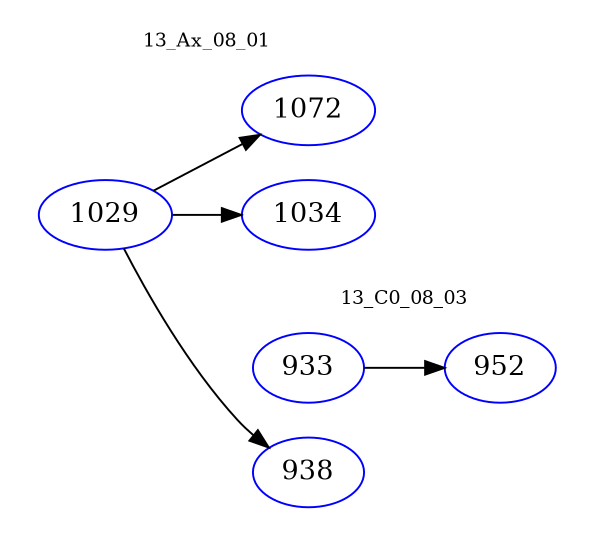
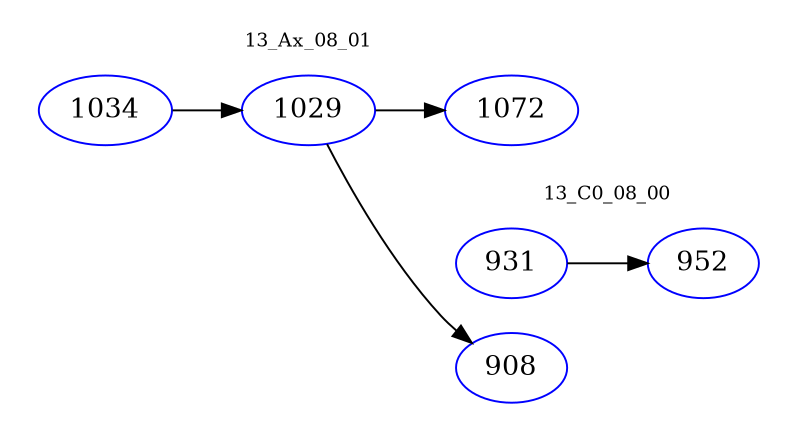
(197, 215) -> (197, 110)
(404, 299) -> (607, 195)
(308, 368) -> (512, 263)
(308, 472) -> (512, 368)
